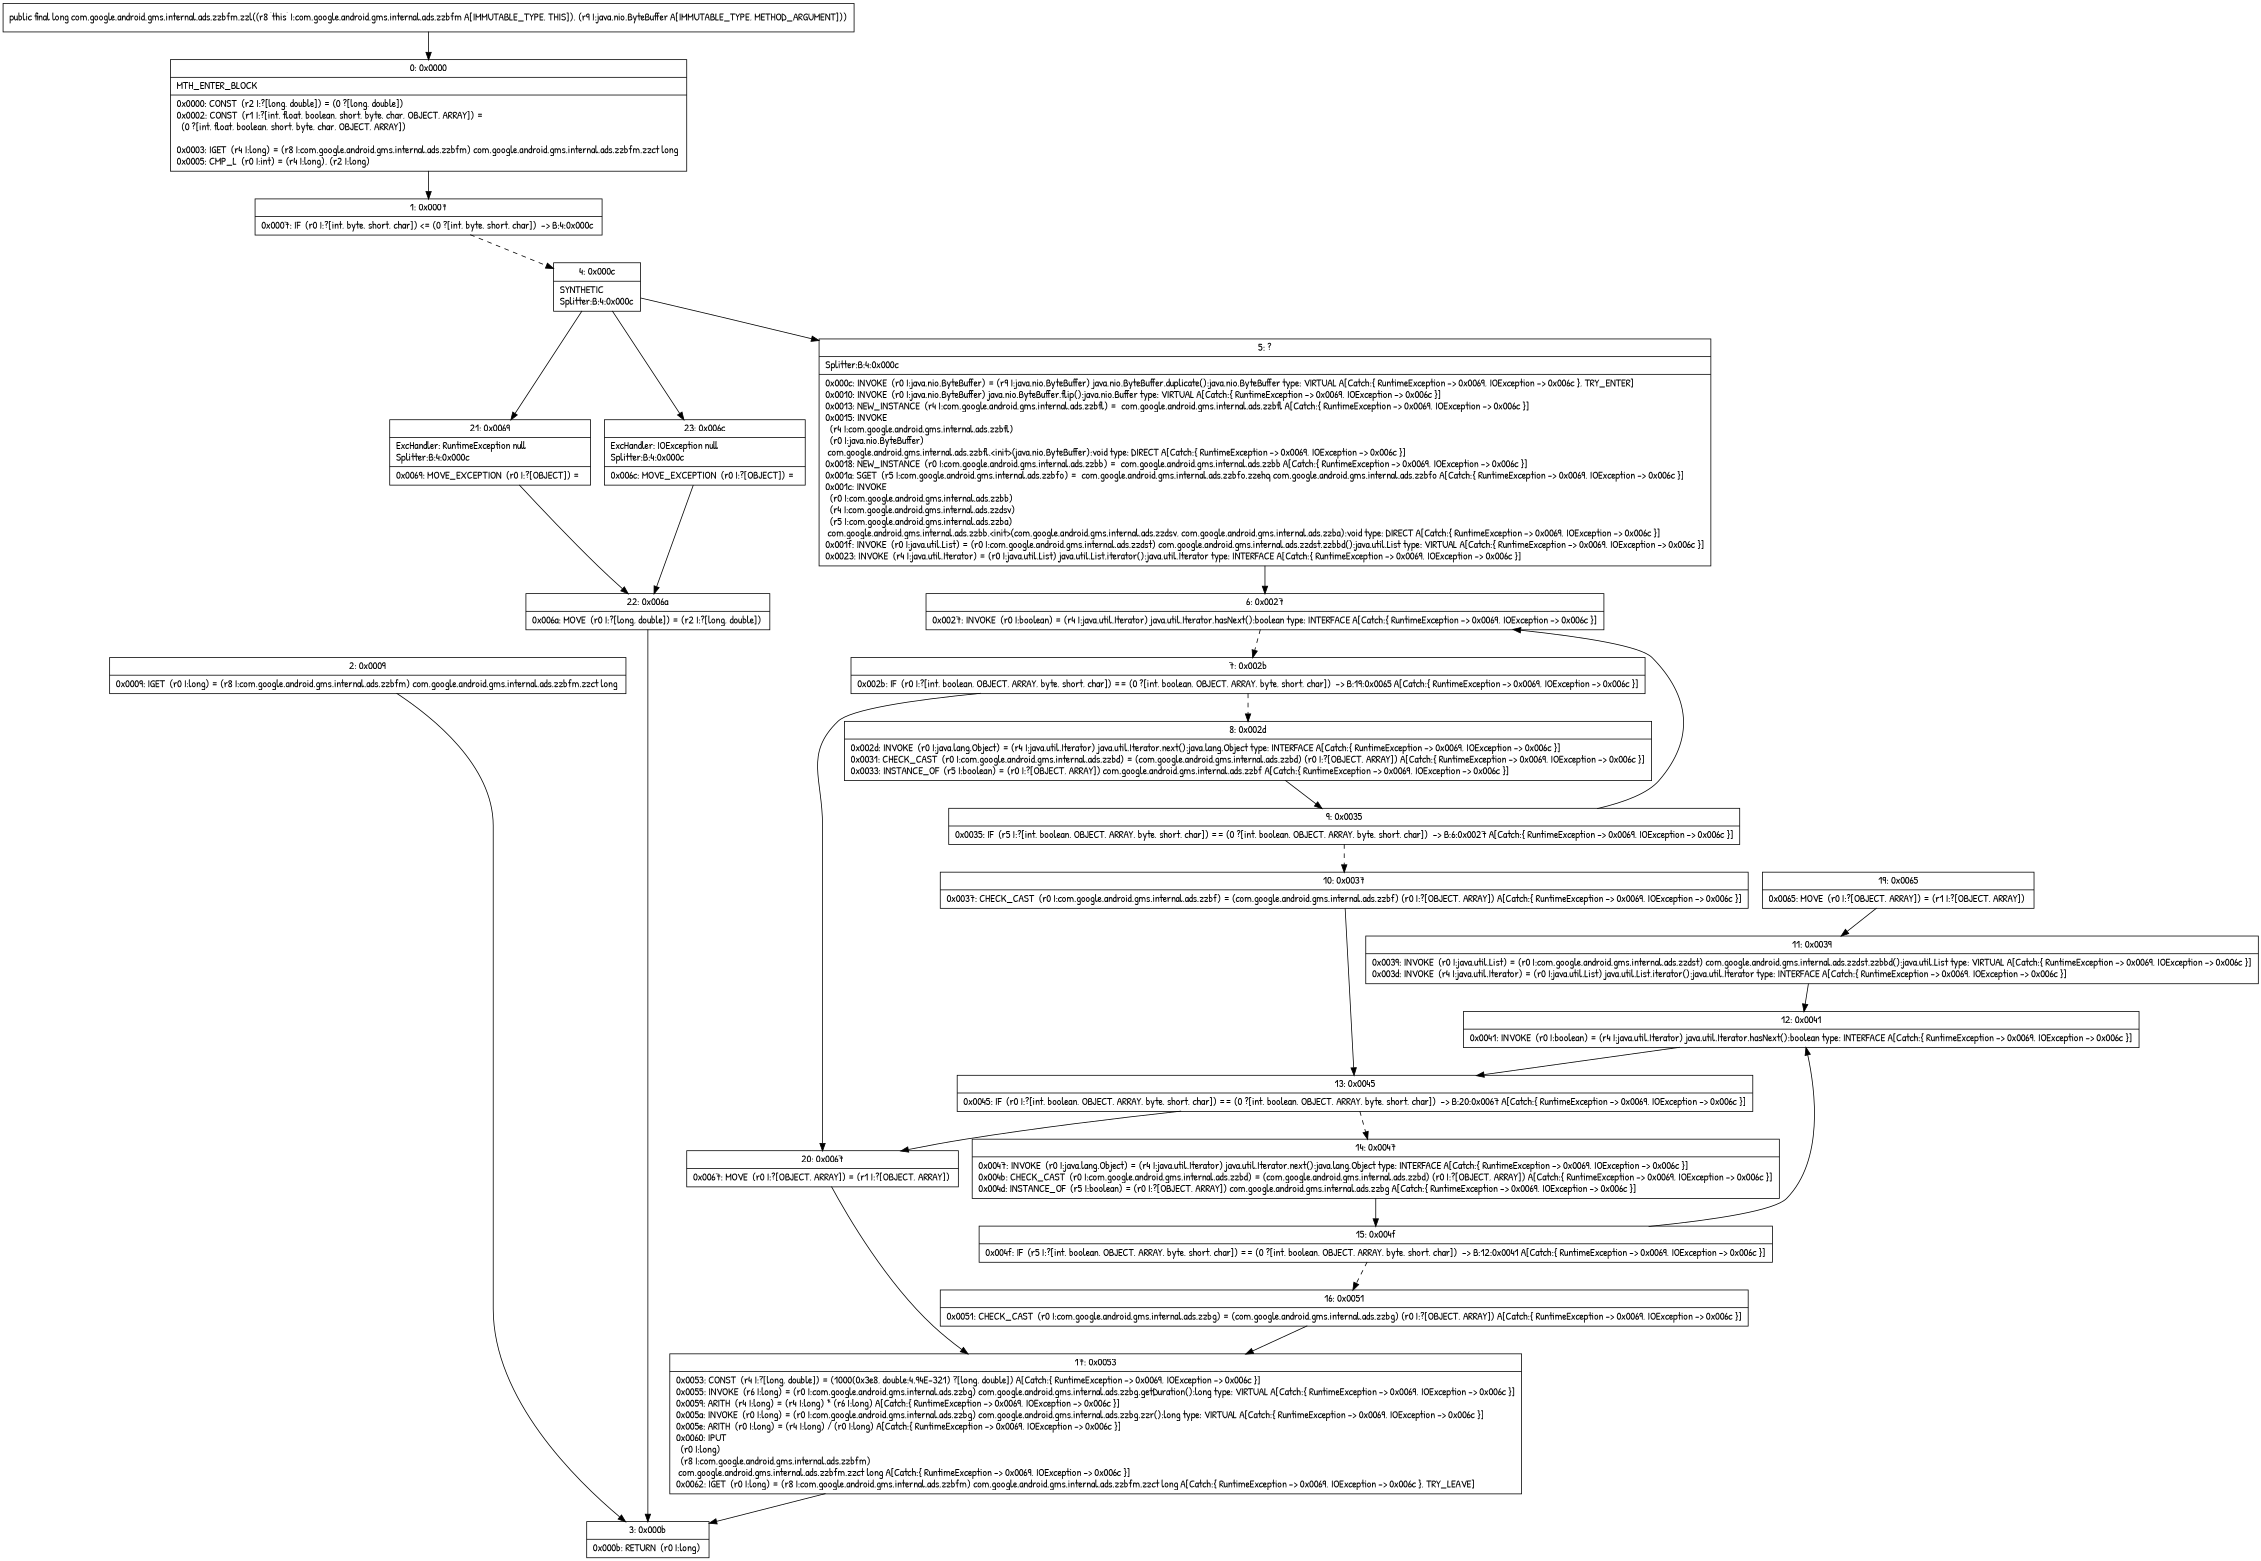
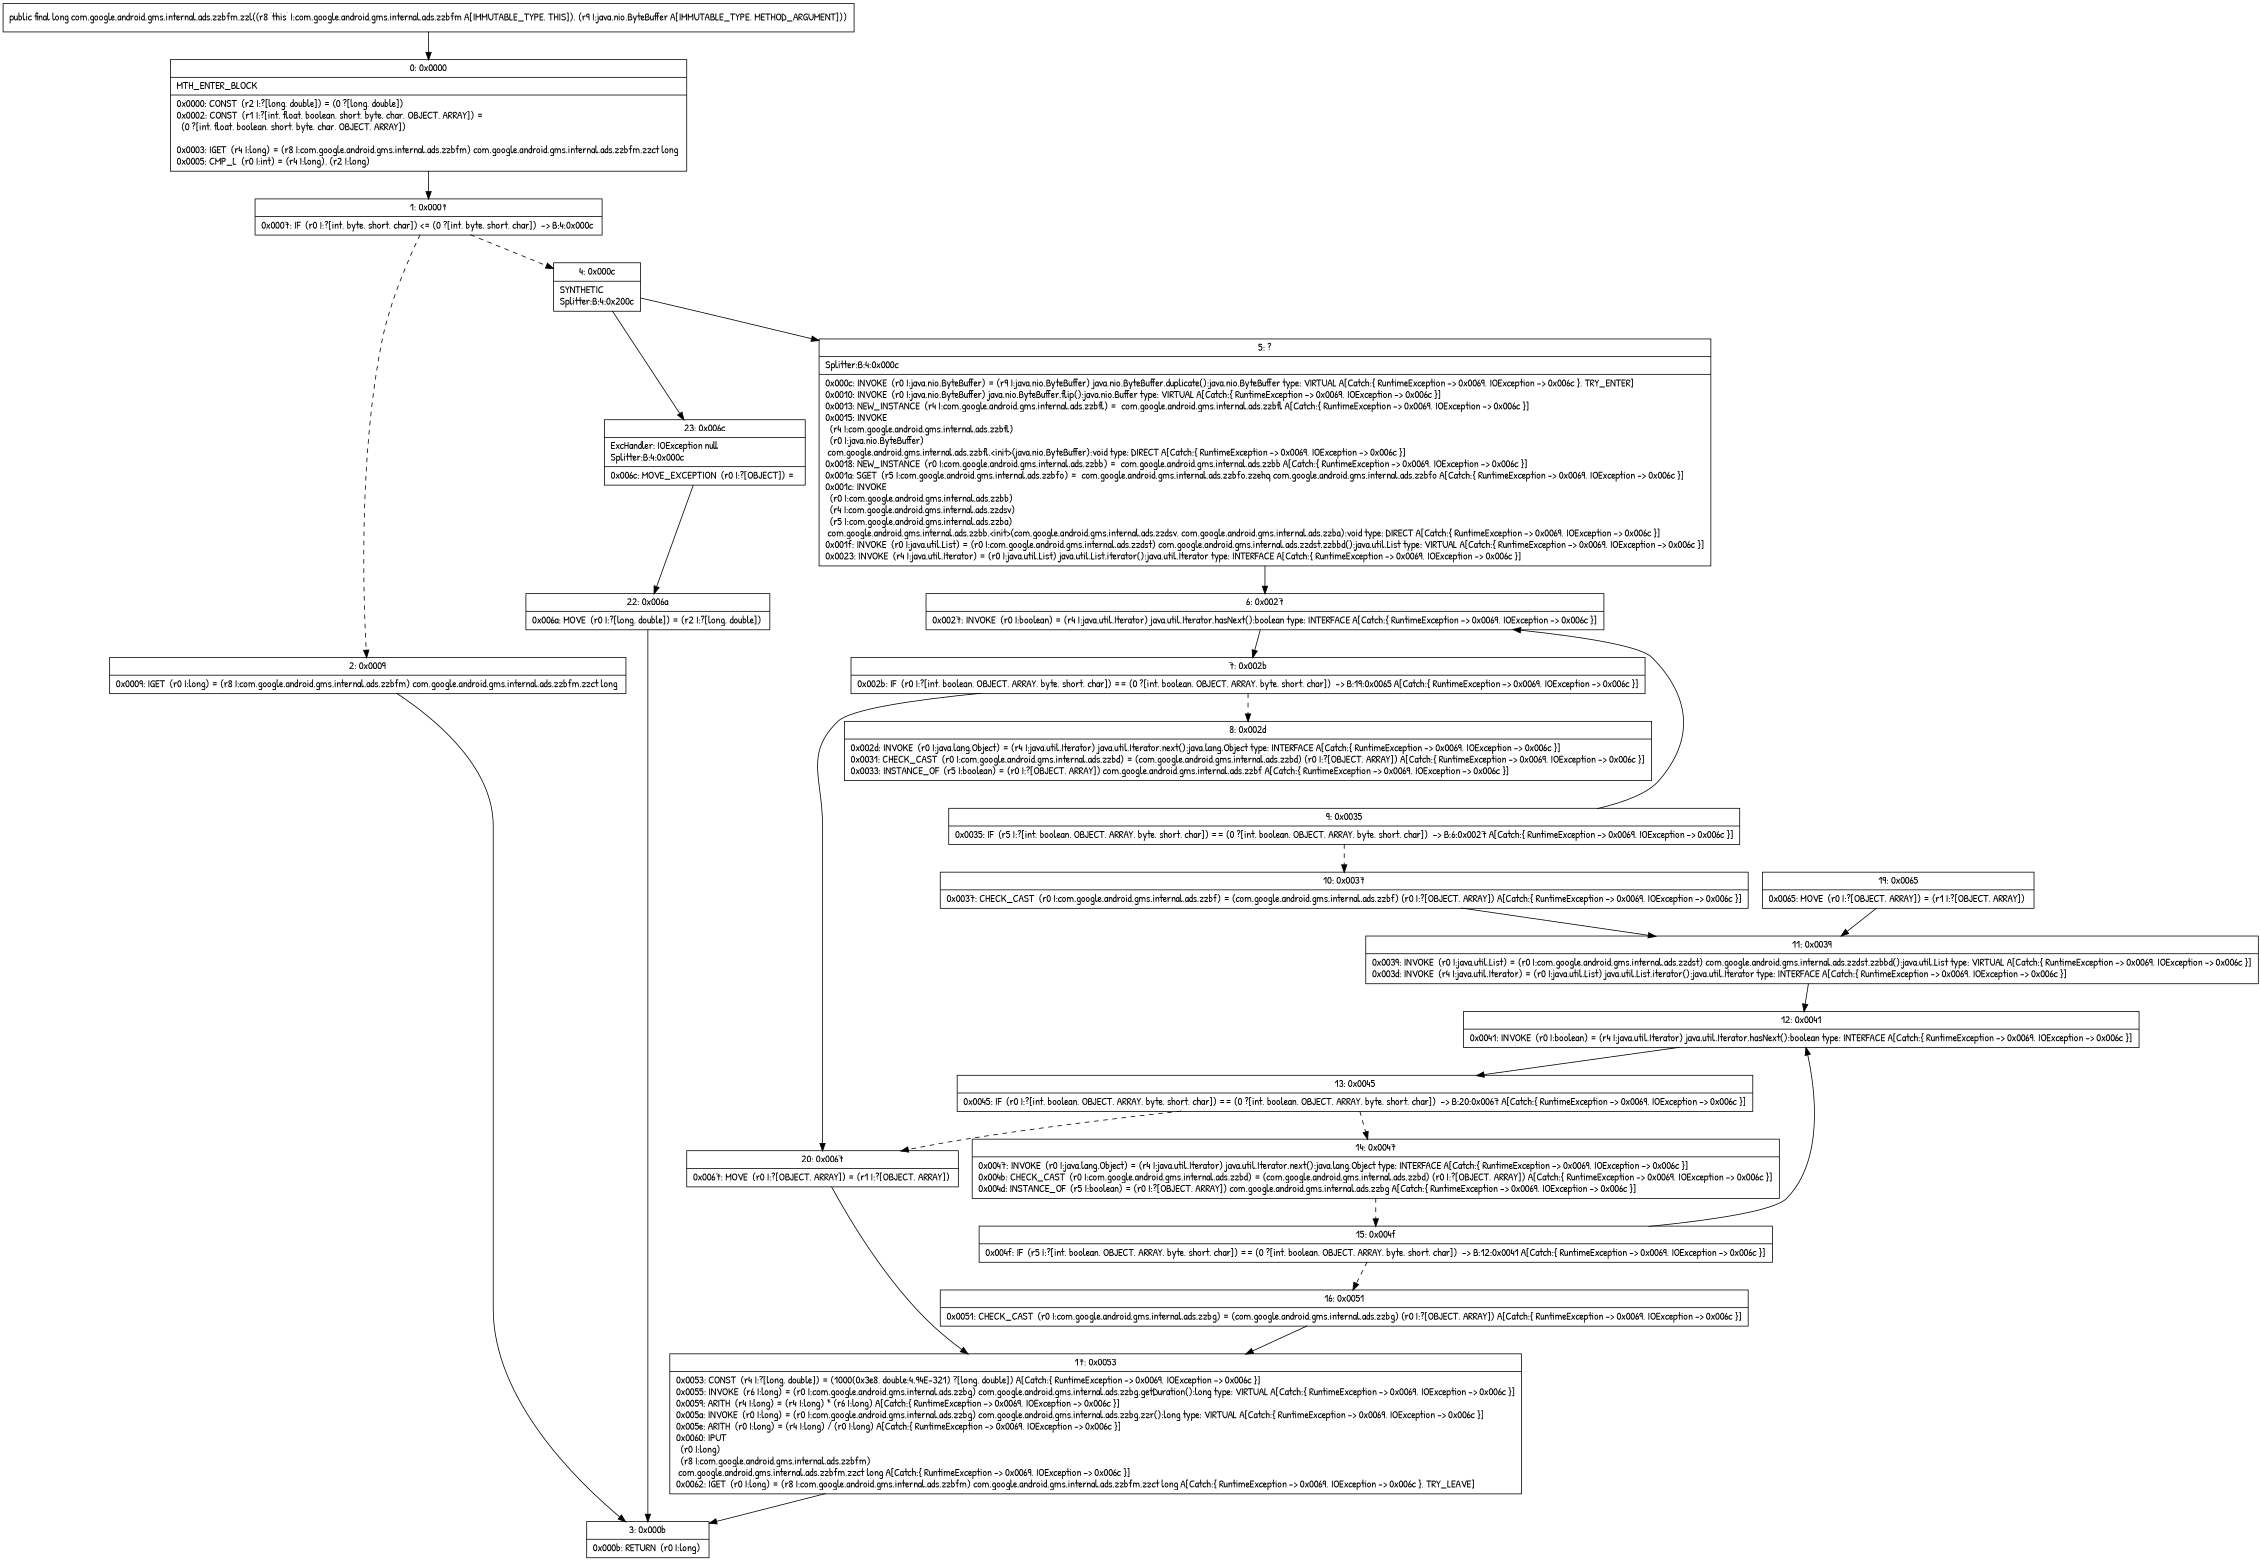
(597, 302) -> (597, 302)
none -> (369, 438)
(490, 452) -> none
(1258, 640) -> (1258, 640)
(1301, 792) -> none
(1349, 988) -> (1554, 922)
(1044, 1128) -> (1044, 1128)
(1376, 1208) -> (1376, 1208)
